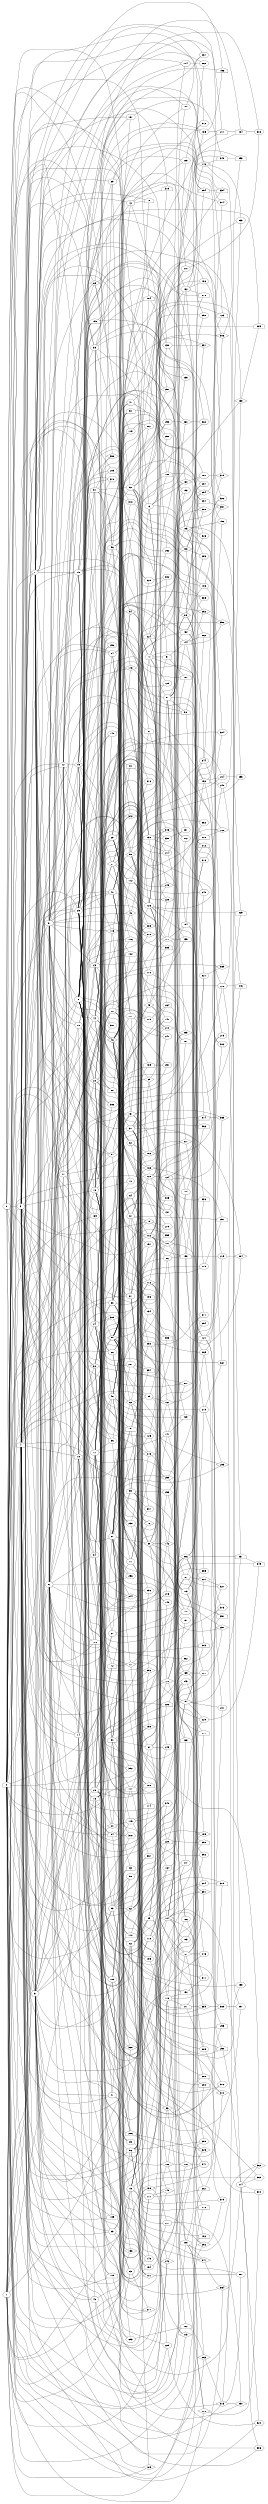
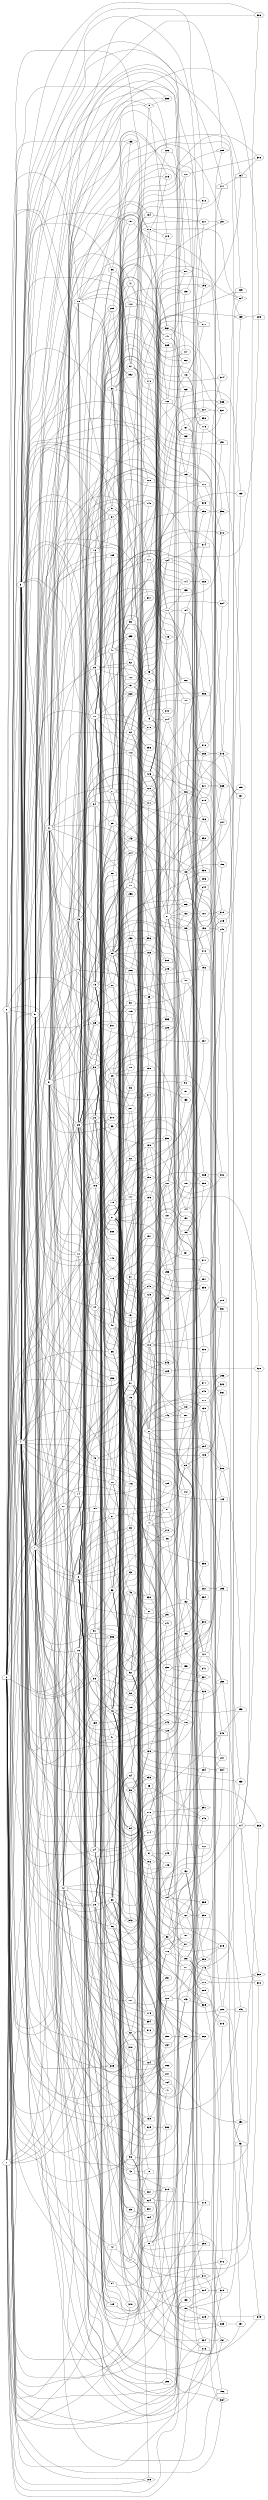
(222, 507) -> (222, 2340)
(167, 1402) -> (167, 328)
(132, 2021) -> (253, 2185)
